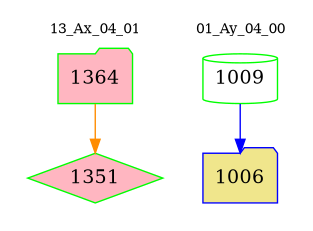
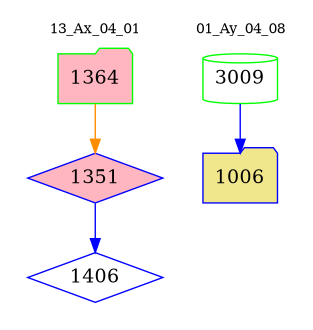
(241, 30) -> (241, 30)
(240, 79) -> (240, 79)
(95, 178) -> (95, 178)
none -> (95, 277)
